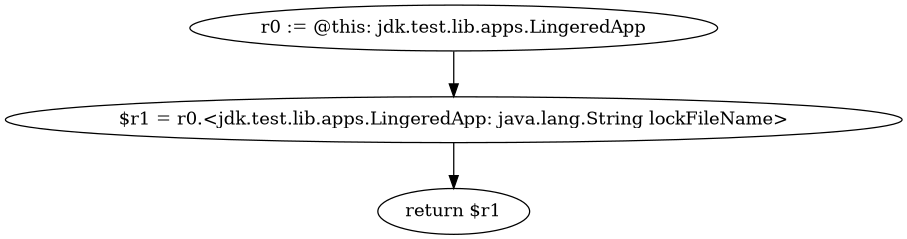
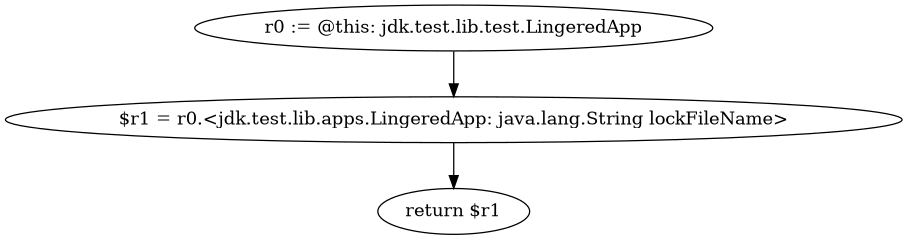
(454, 28) -> (454, 28)
